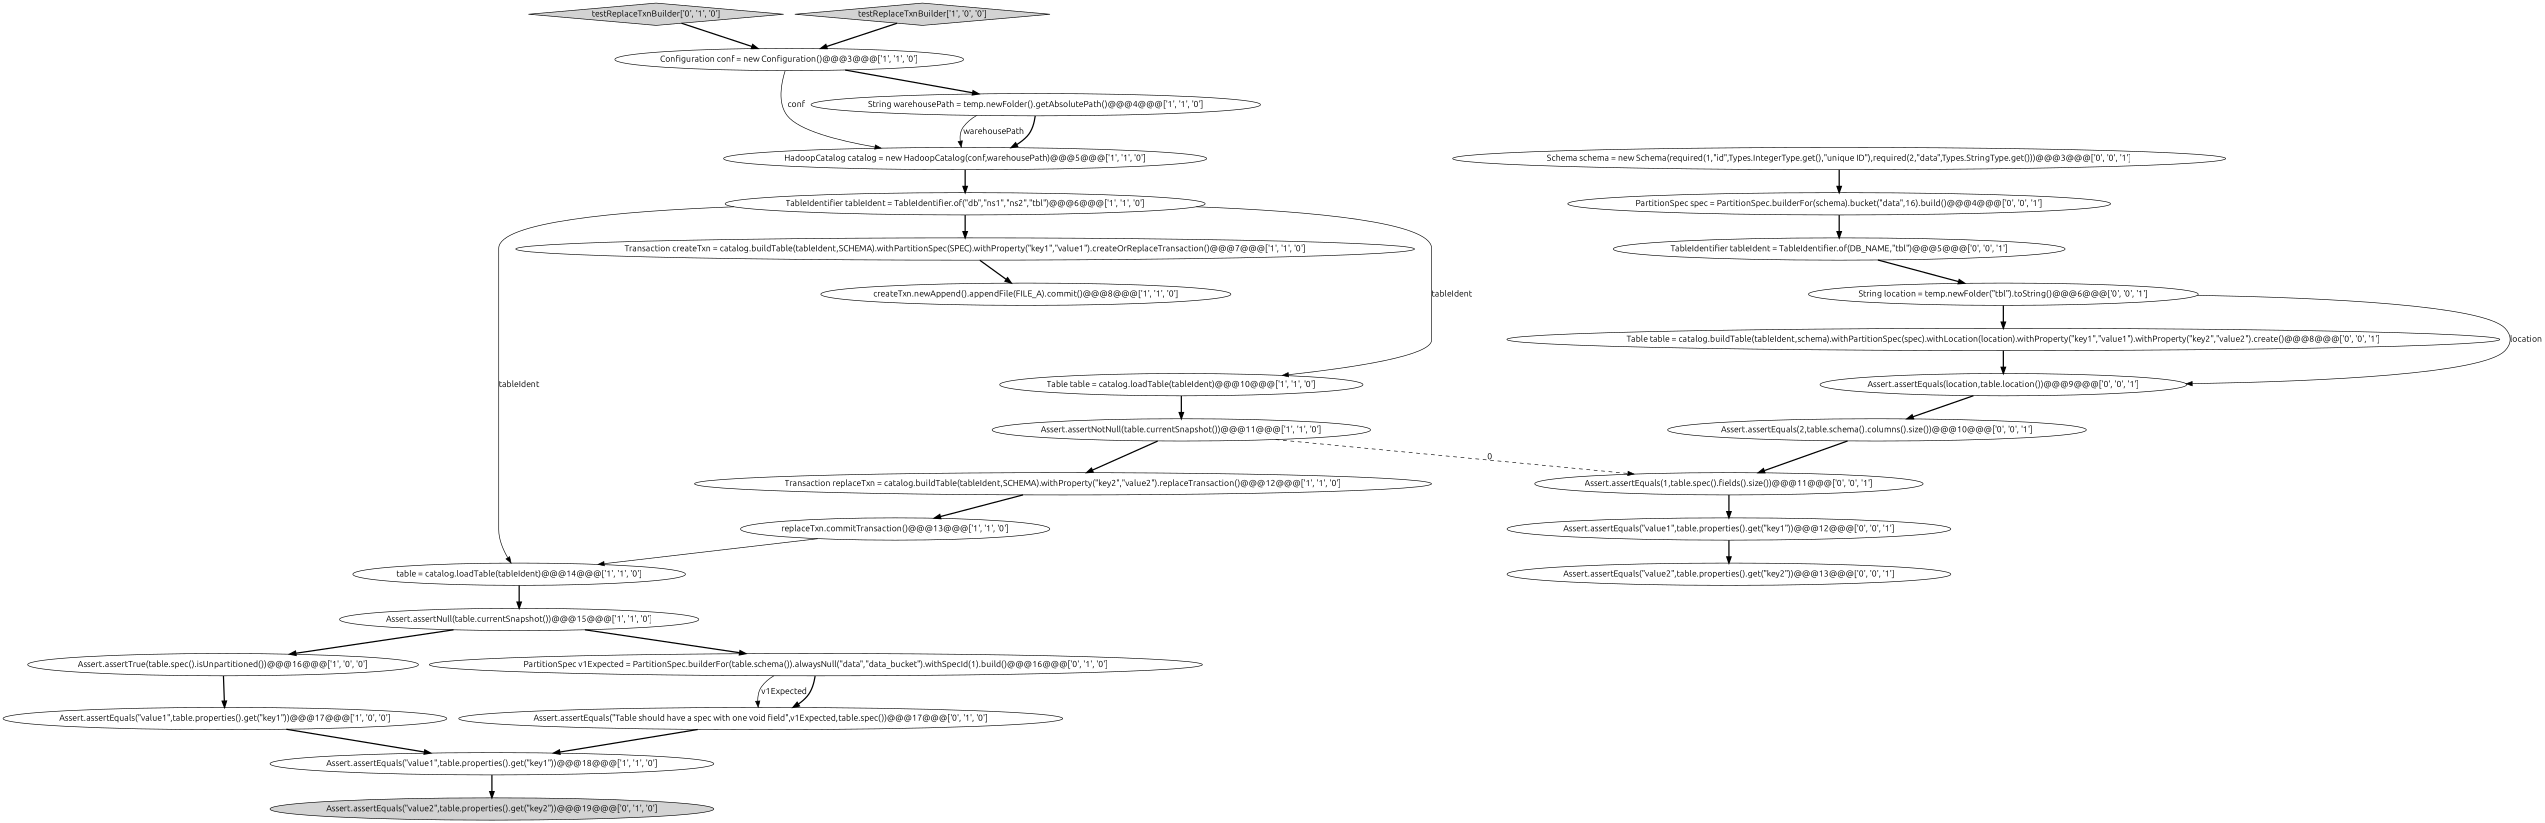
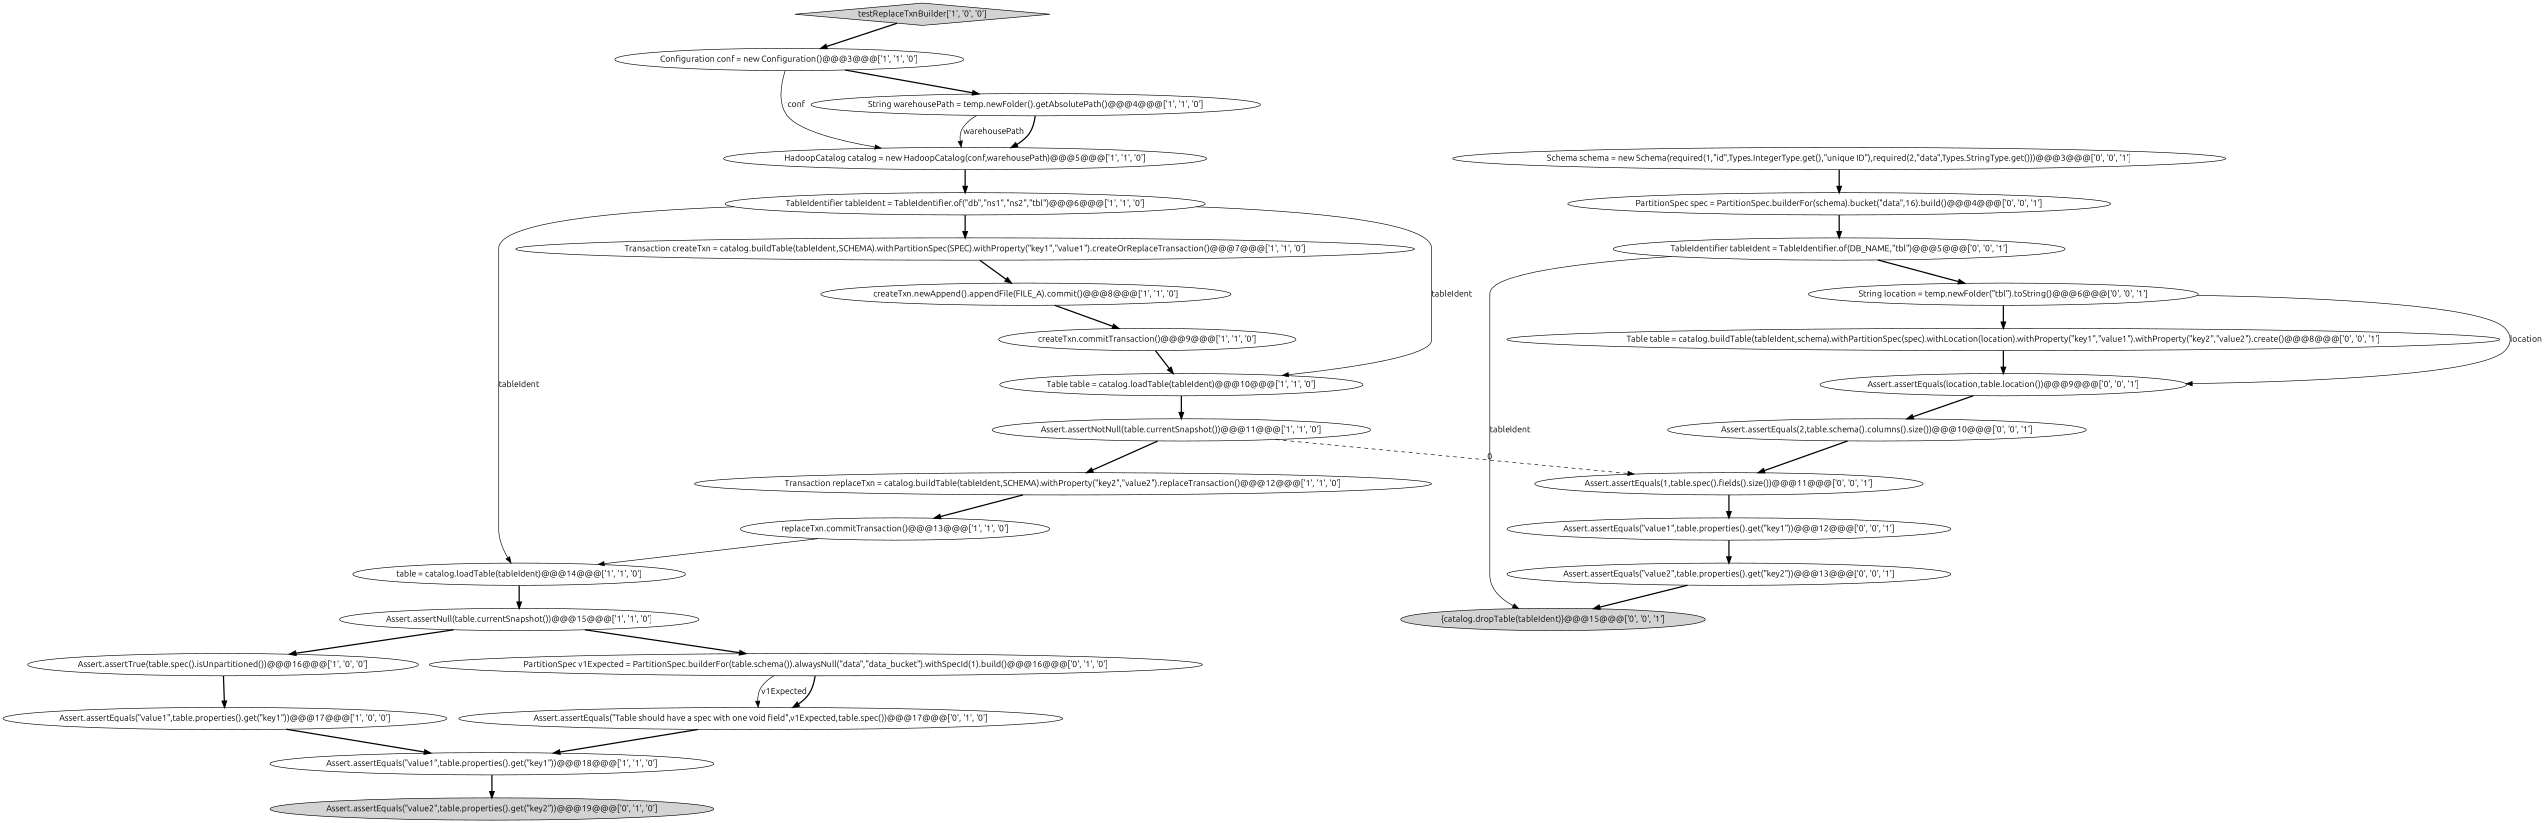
(656, 14) -> none
none -> (1147, 339)
none -> (1553, 619)
